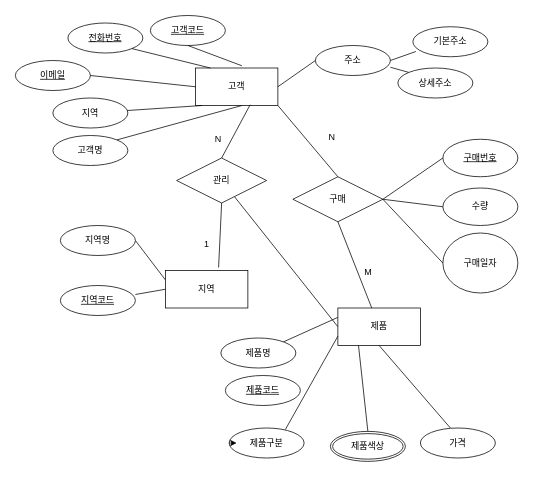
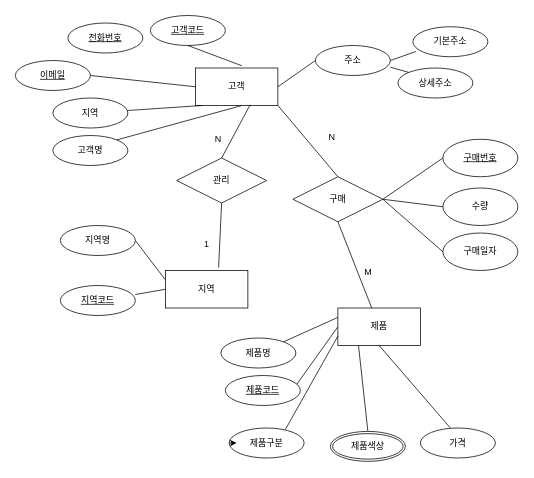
(171, 58) -> none
(286, 262) -> (317, 356)
(480, 263) -> (480, 252)
